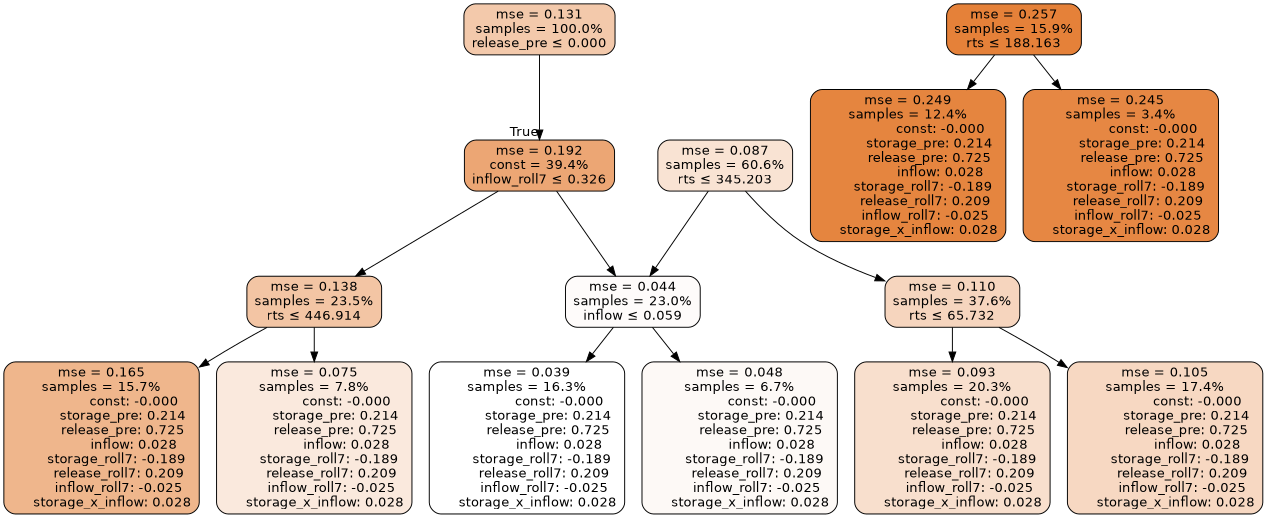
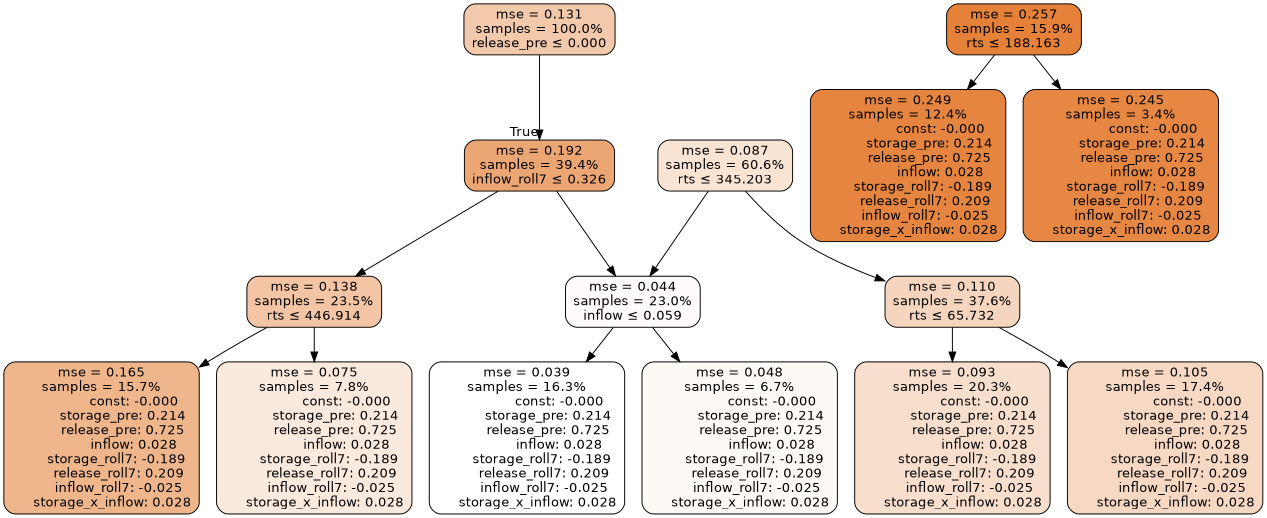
(539, 166) -> (539, 166)
